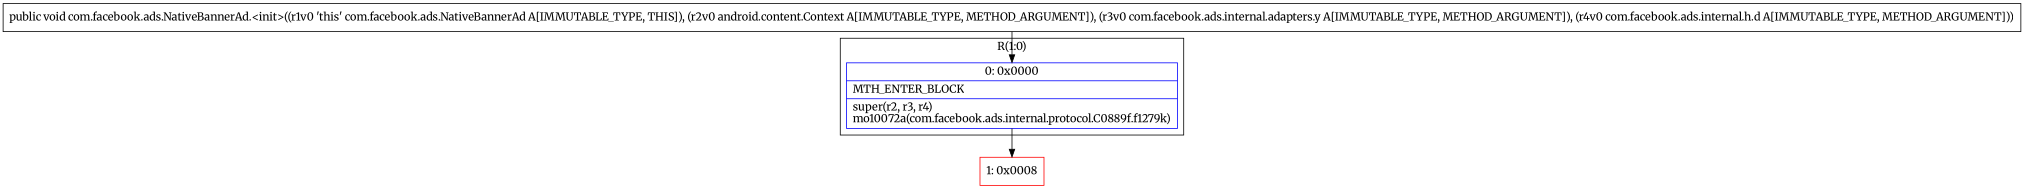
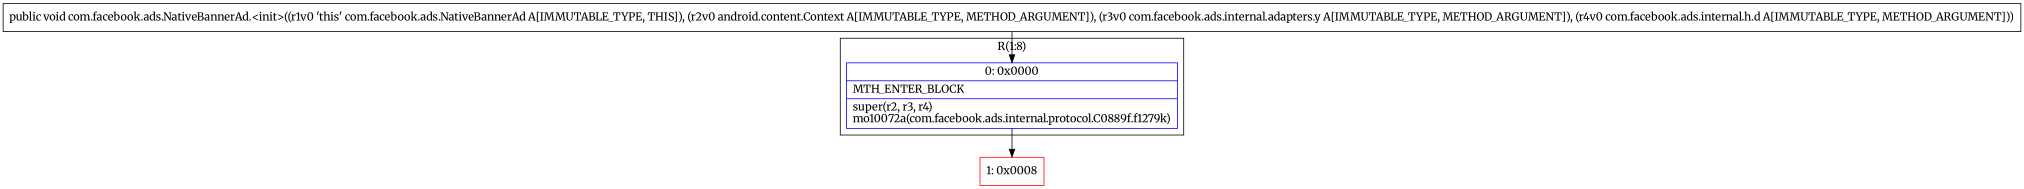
(1012, 47) -> (1012, 47)
